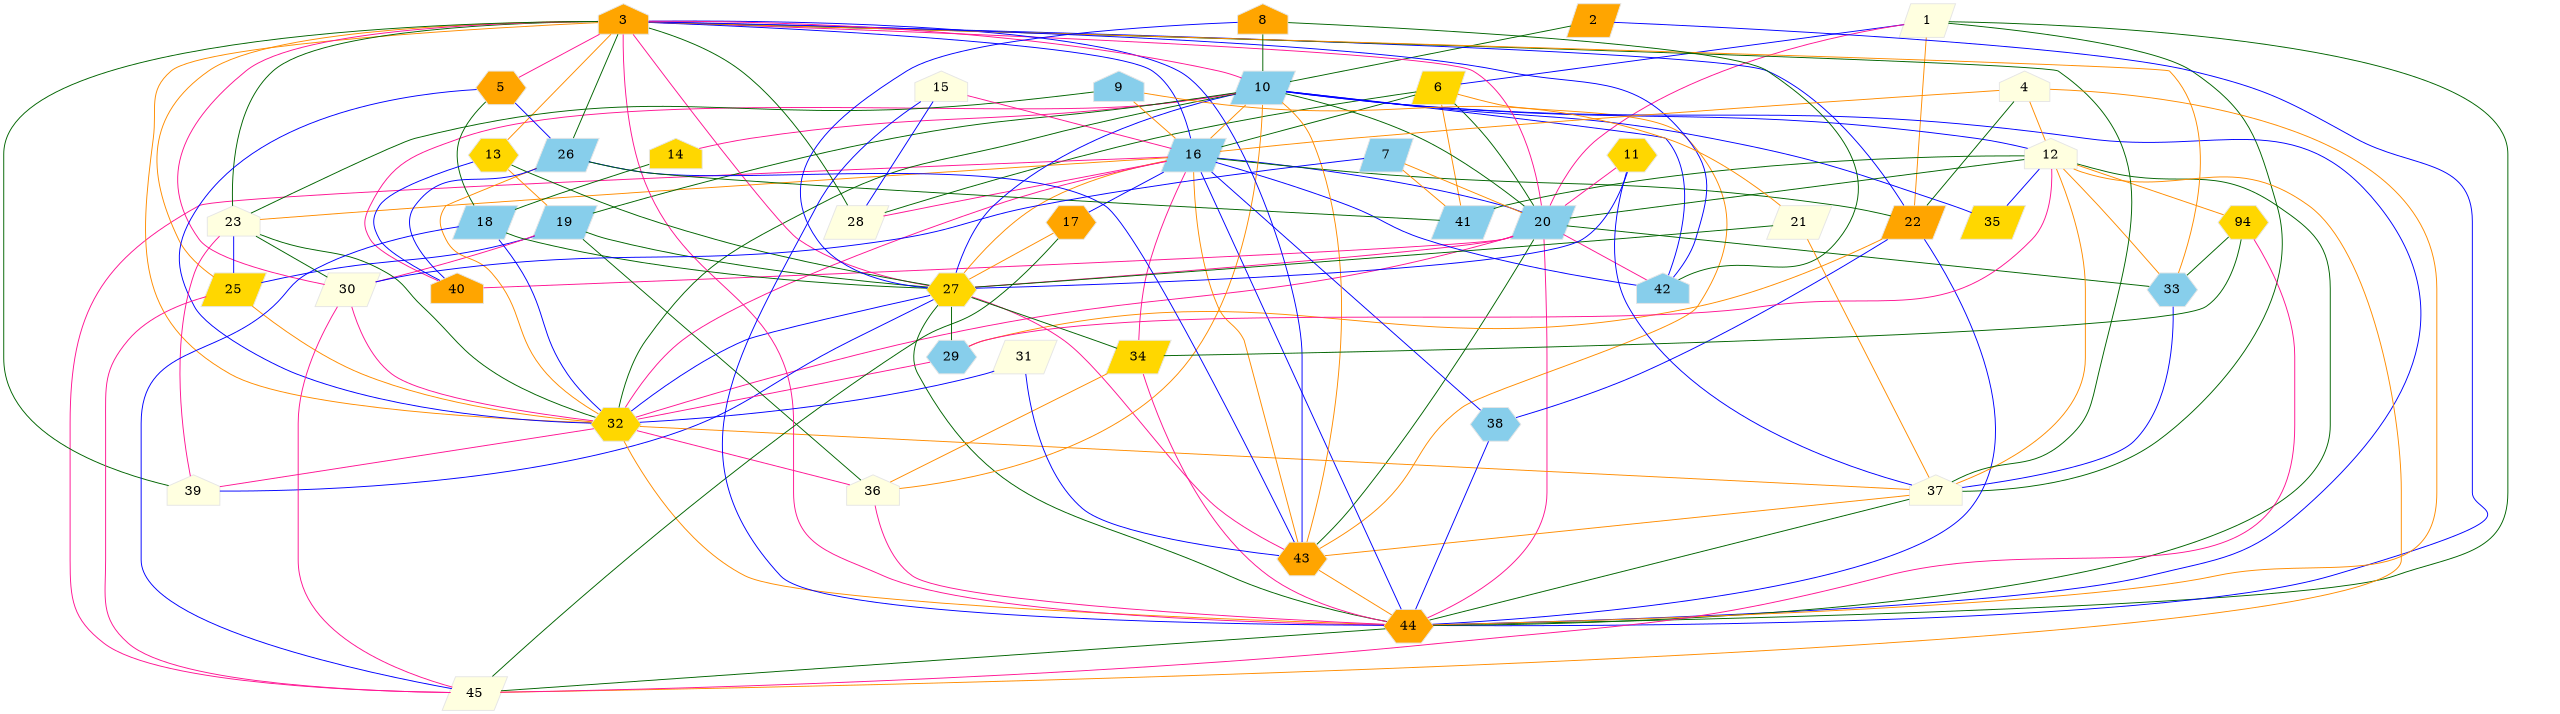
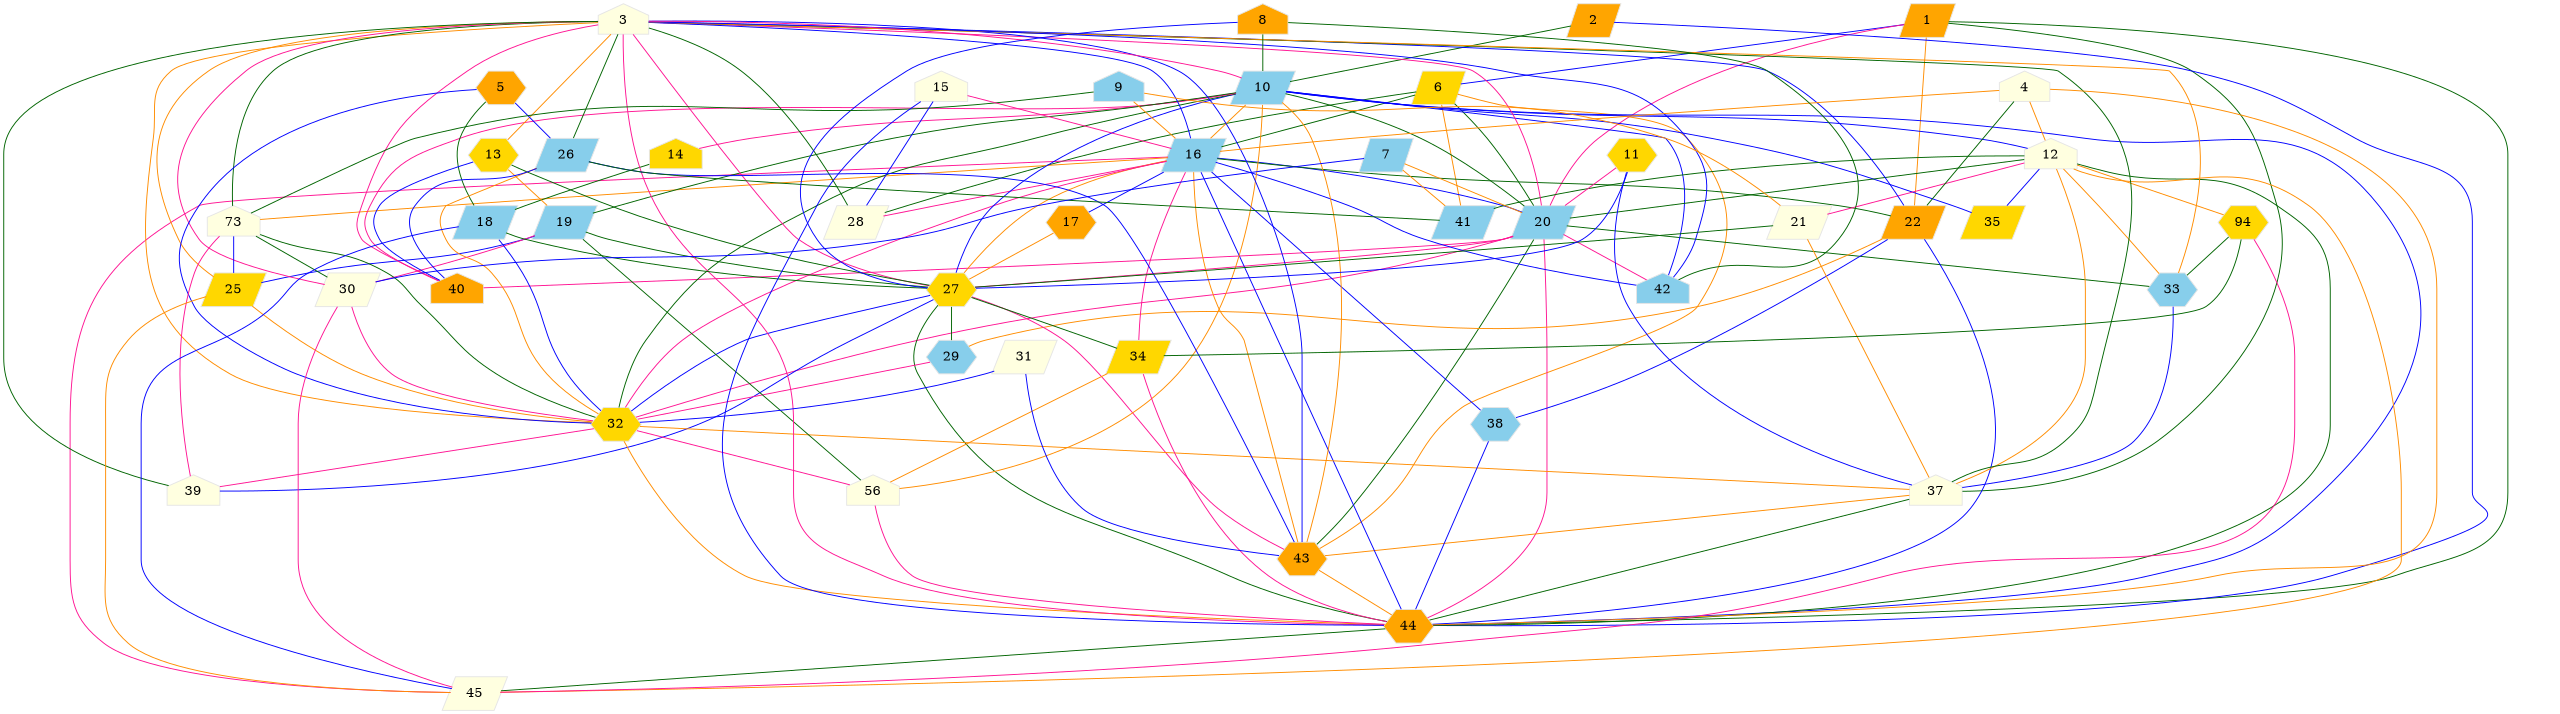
(623, 21) -> (623, 21)
(1927, 21) -> (1927, 21)
(559, 56) -> (406, 121)
(234, 222) -> (234, 222)
(1575, 317) -> (1926, 189)
(768, 446) -> none
(873, 492) -> (873, 492)
(107, 611) -> (107, 611)
